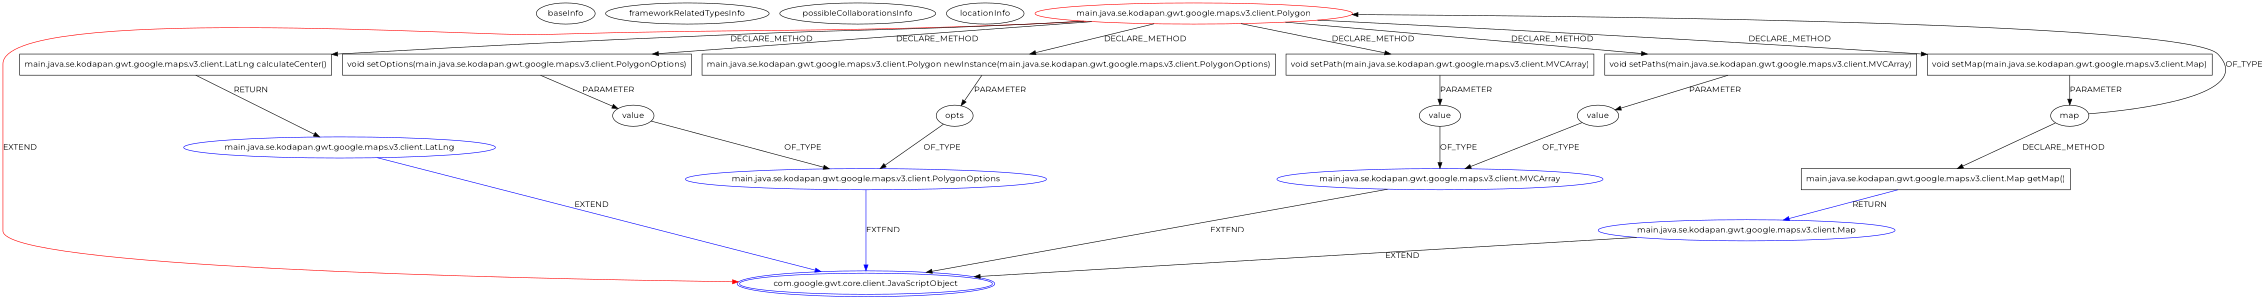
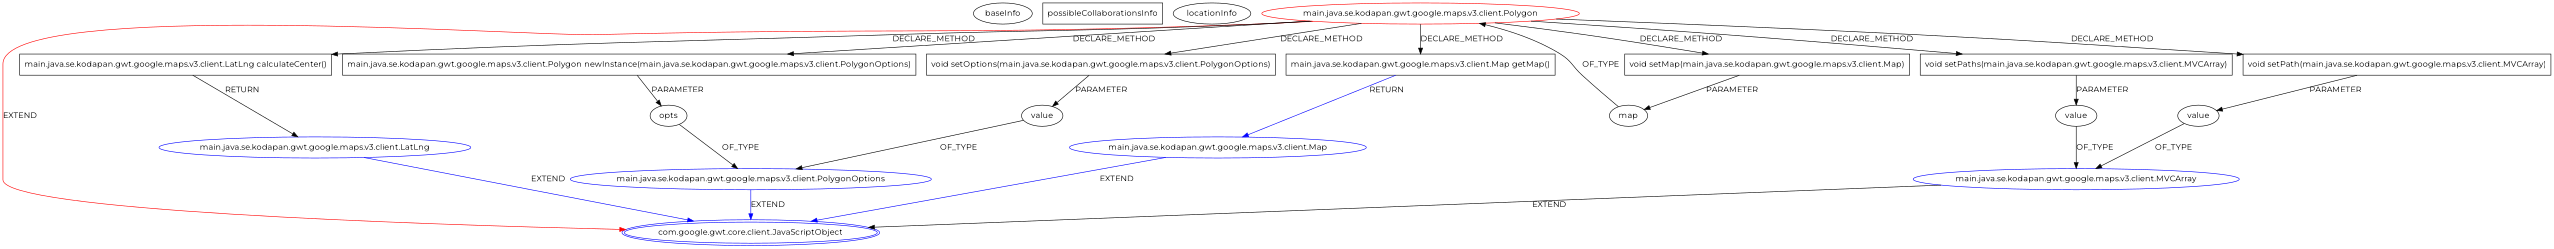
(687, 14) -> none
(858, 14) -> (1103, 14)
(2009, 145) -> (1421, 36)
(1308, 257) -> (991, 189)
